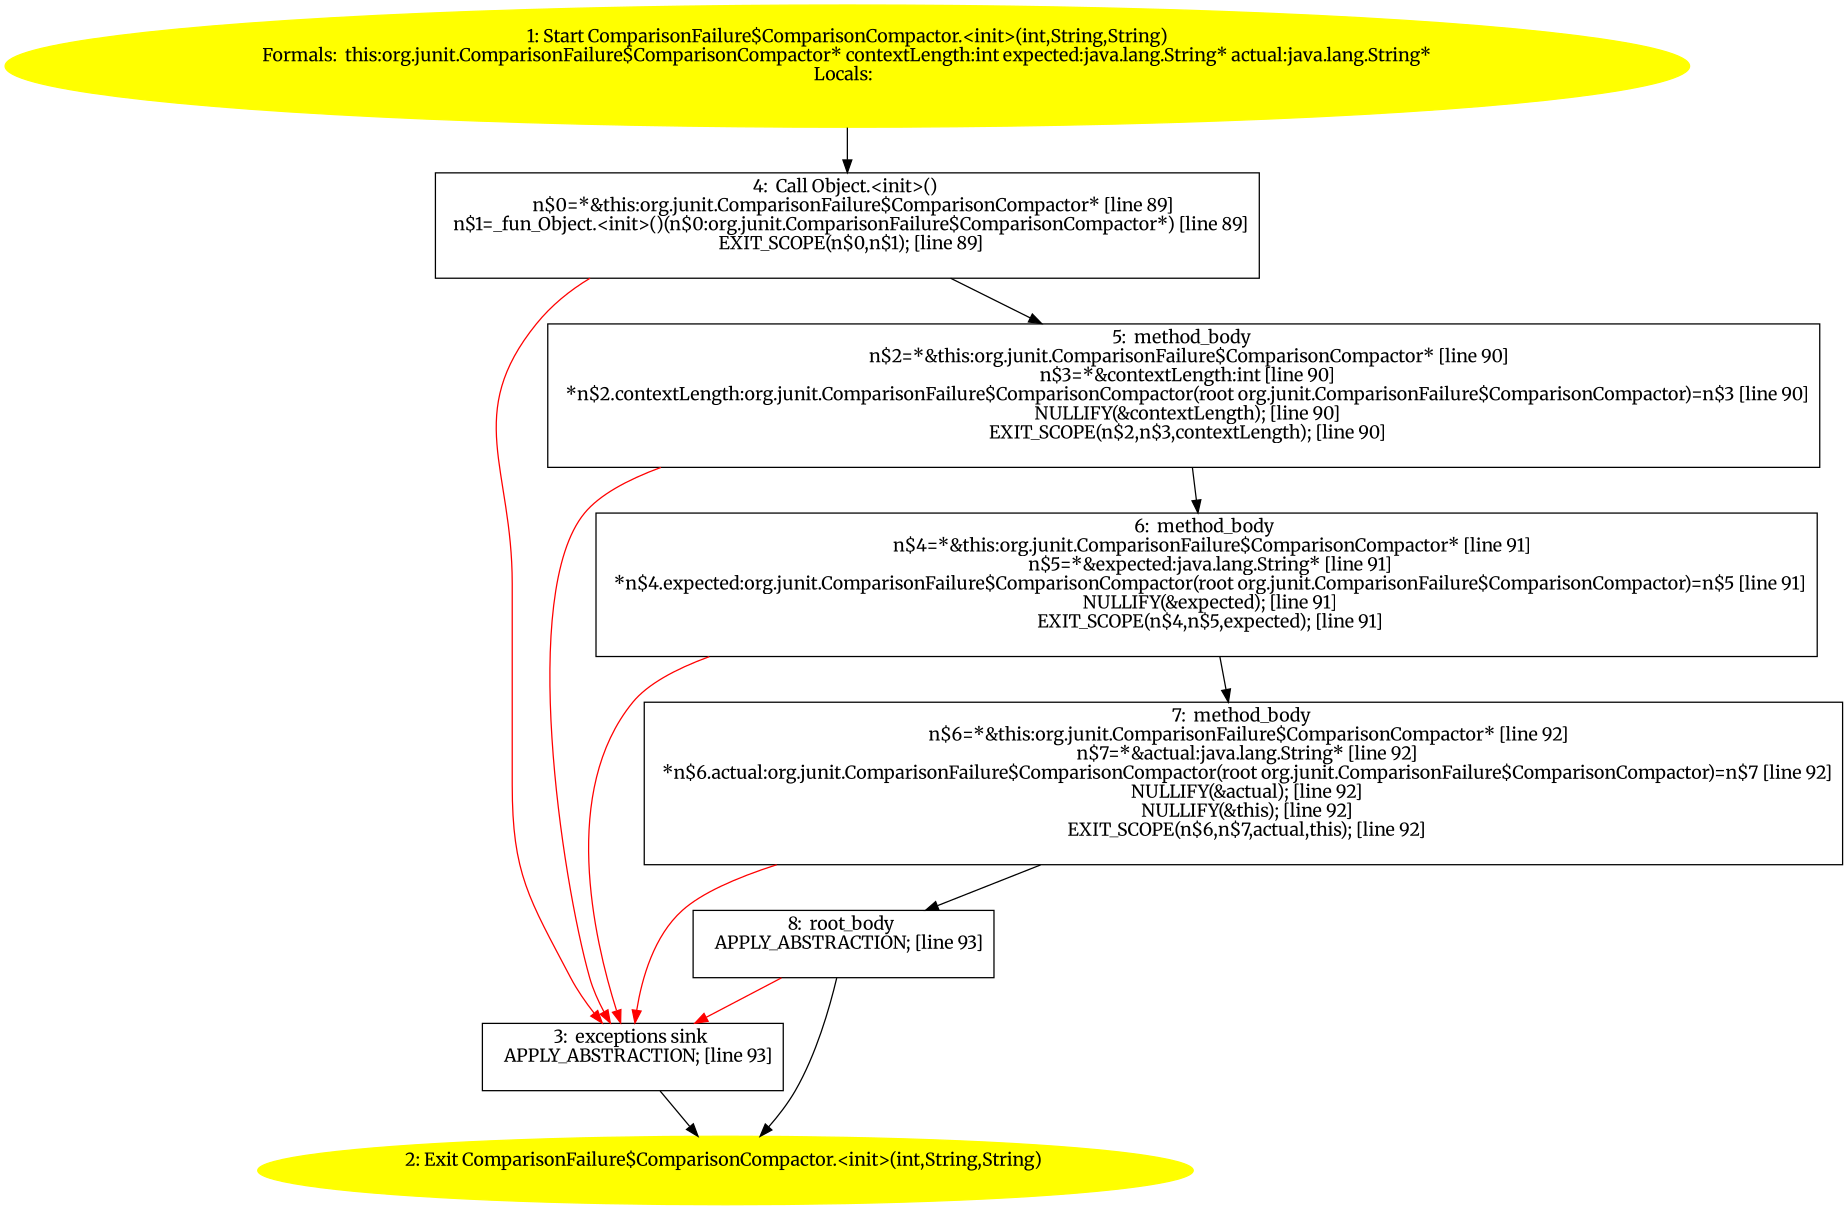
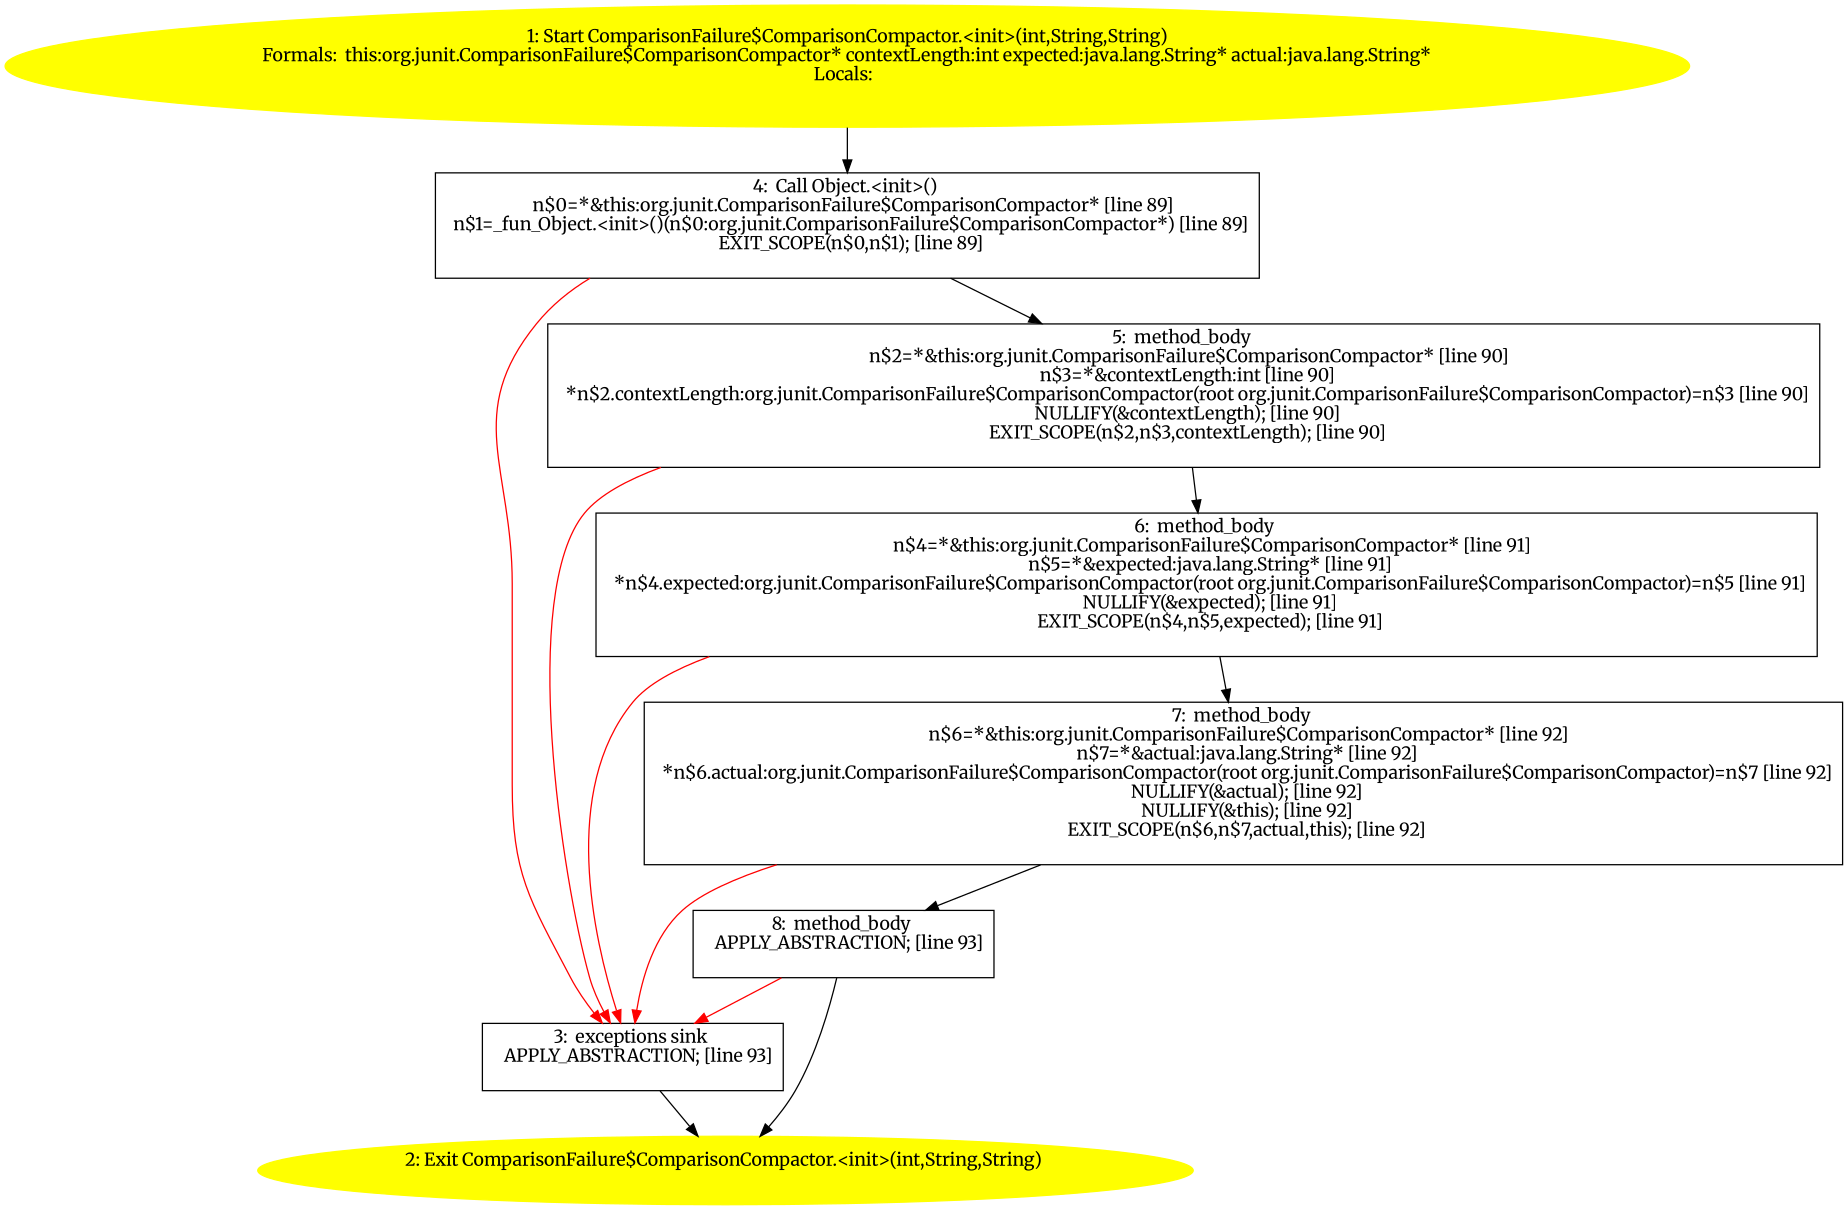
(844, 944) -> (844, 944)
